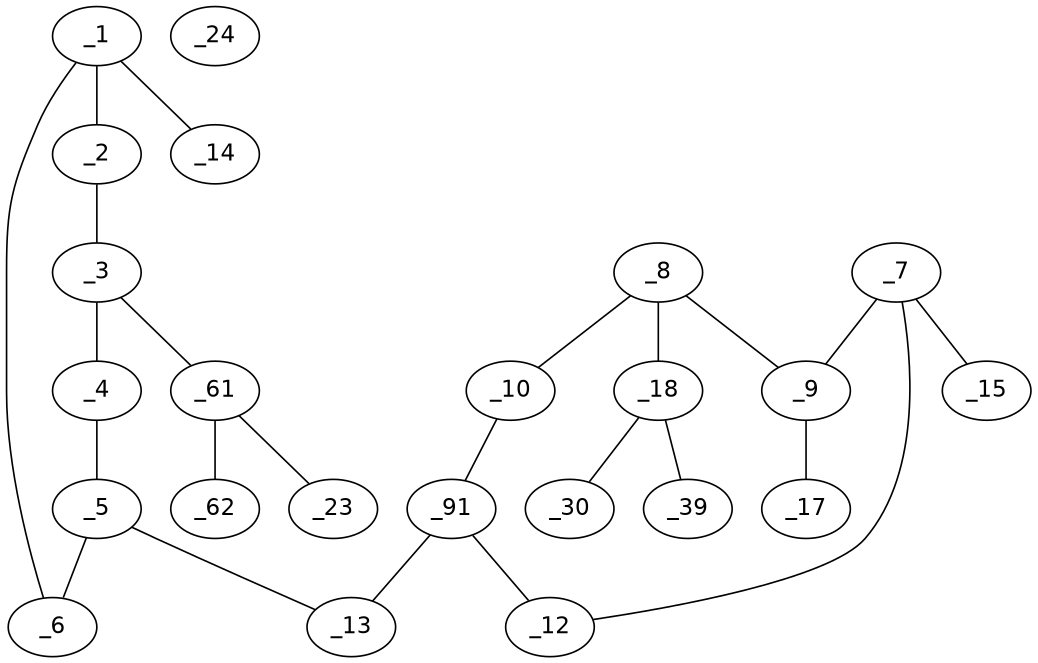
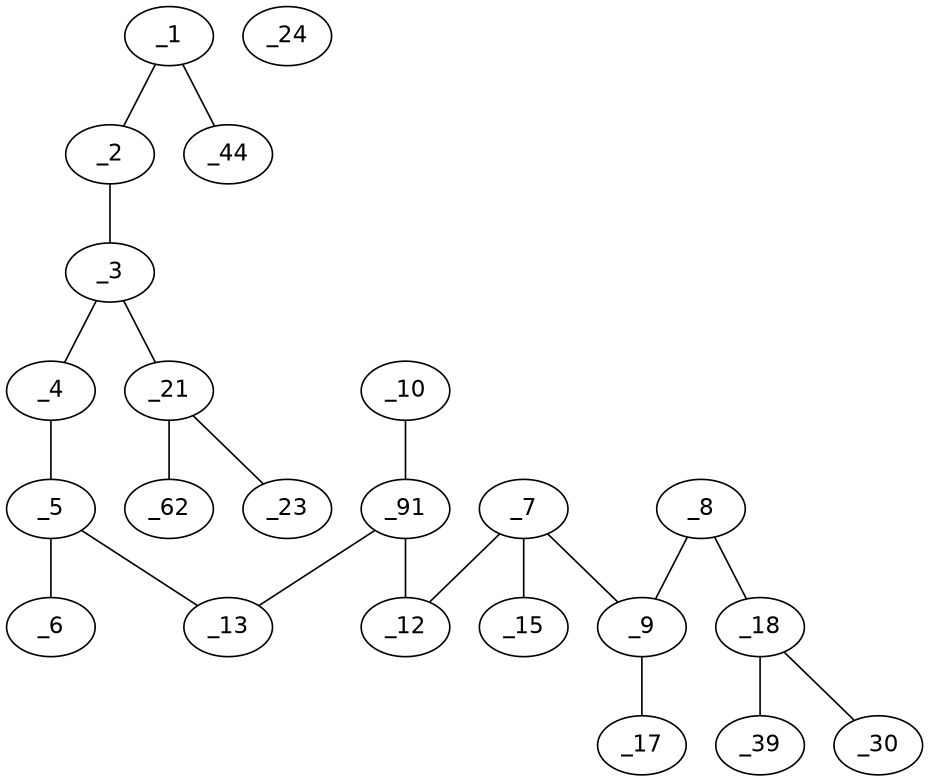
(215, 154) -> (228, 154)
(7, 324) -> none
(584, 332) -> none
(215, 391) -> (169, 391)
